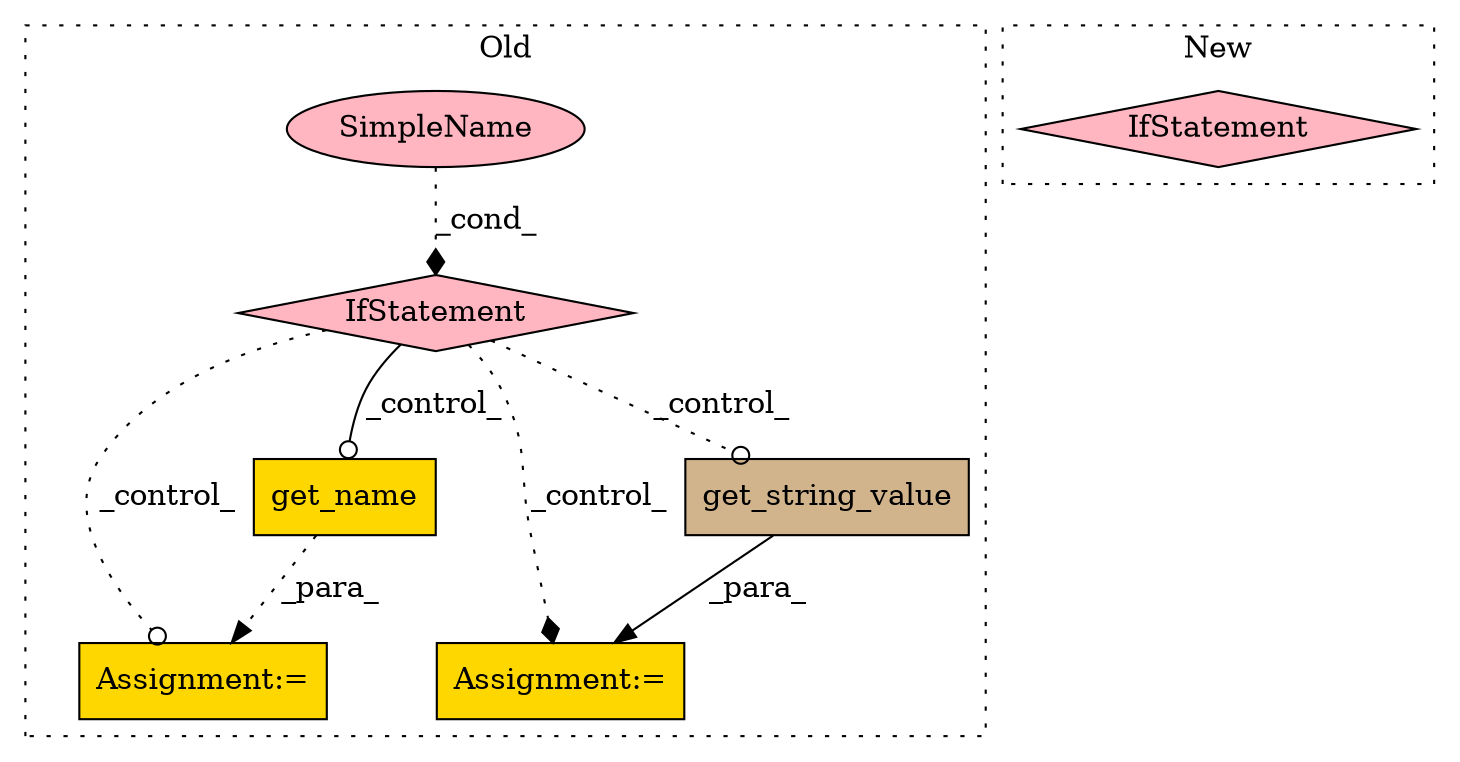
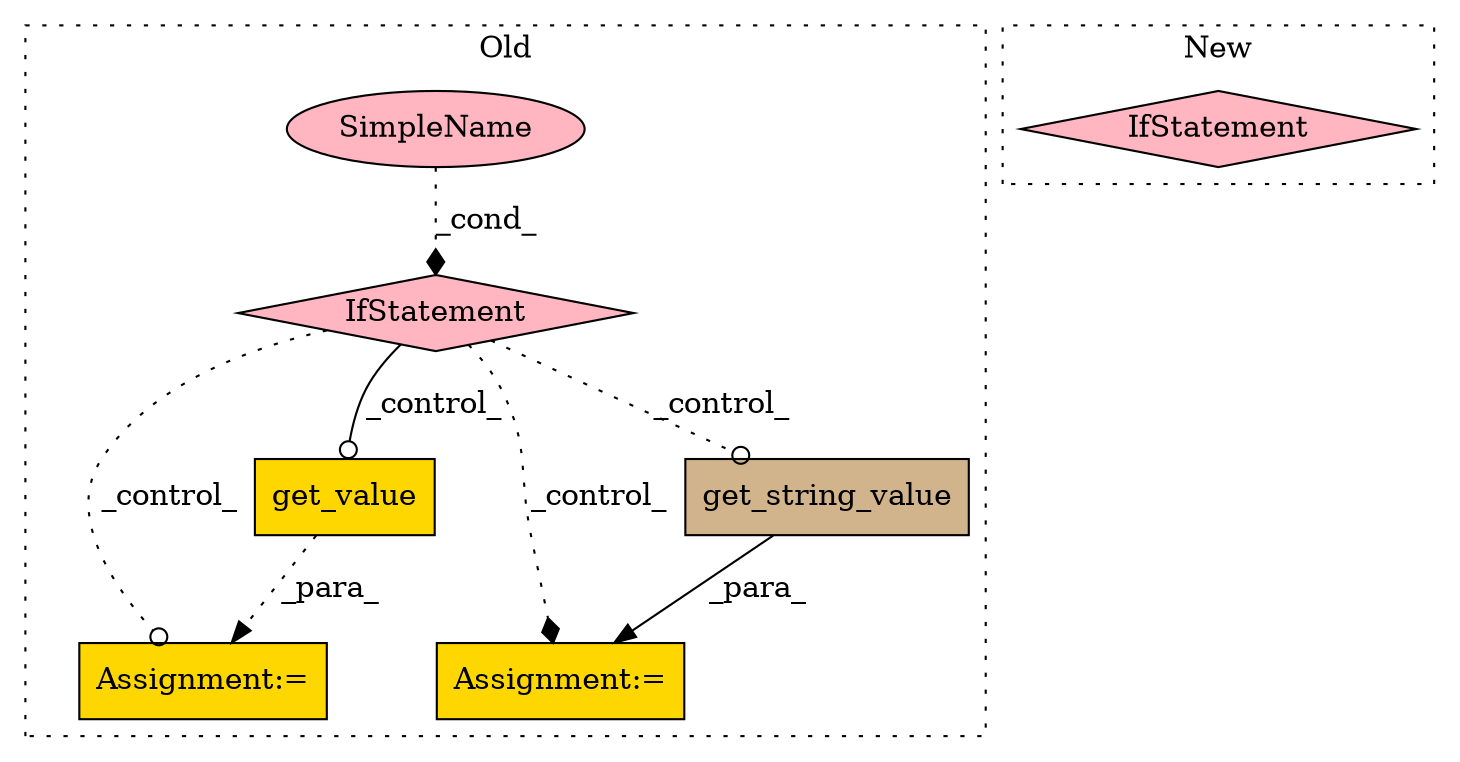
(345, 497) -> (345, 497)
